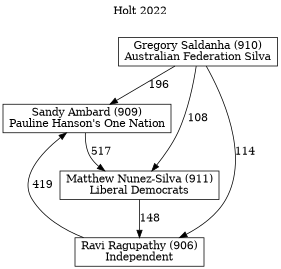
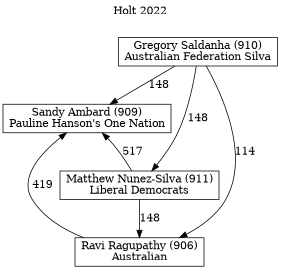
(159, 85) -> (159, 85)
(198, 118) -> (198, 118)
(88, 151) -> (121, 154)
(140, 252) -> (140, 252)
